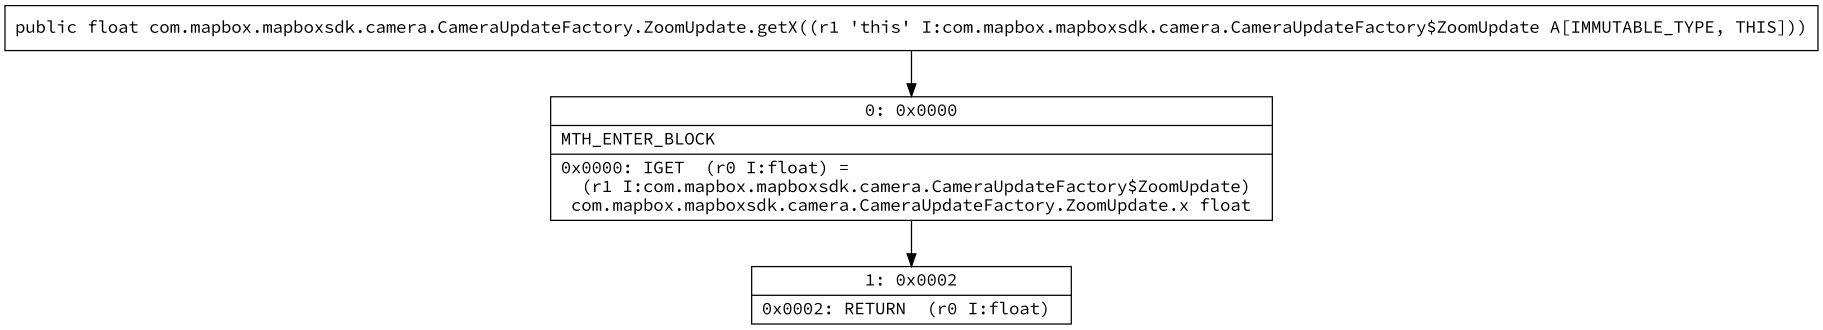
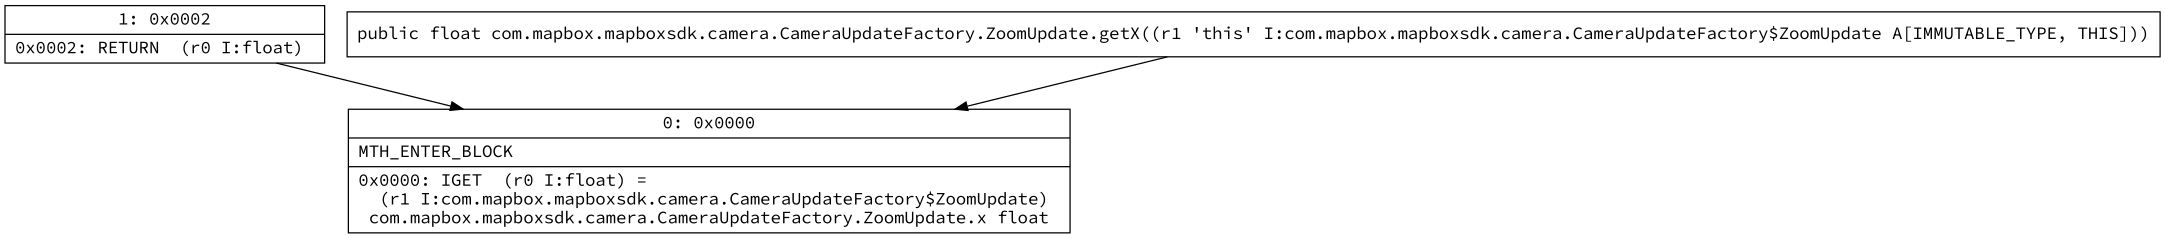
(911, 237) -> (364, 85)
